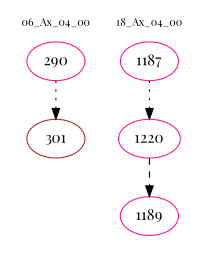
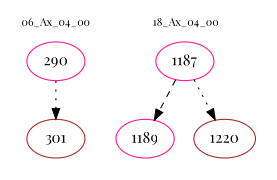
(149, 139) -> (225, 139)
(149, 172) -> (168, 95)
